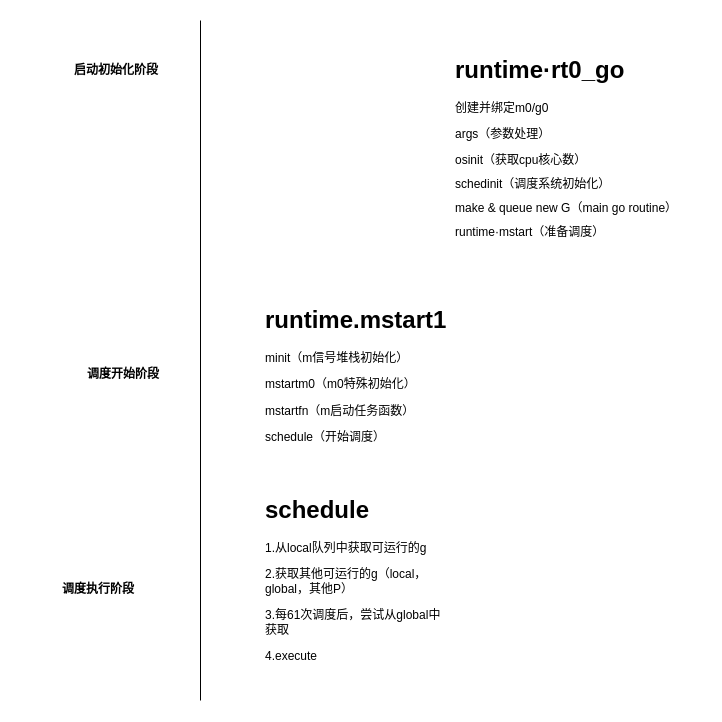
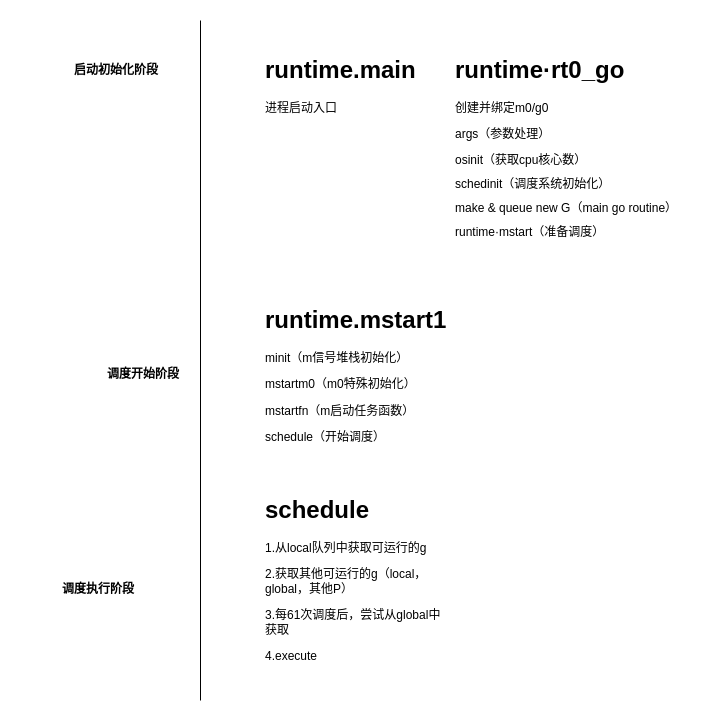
none -> (356, 111)
(106, 376) -> (126, 376)
